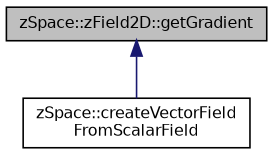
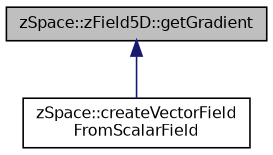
(137, 24) -> (137, 24)
